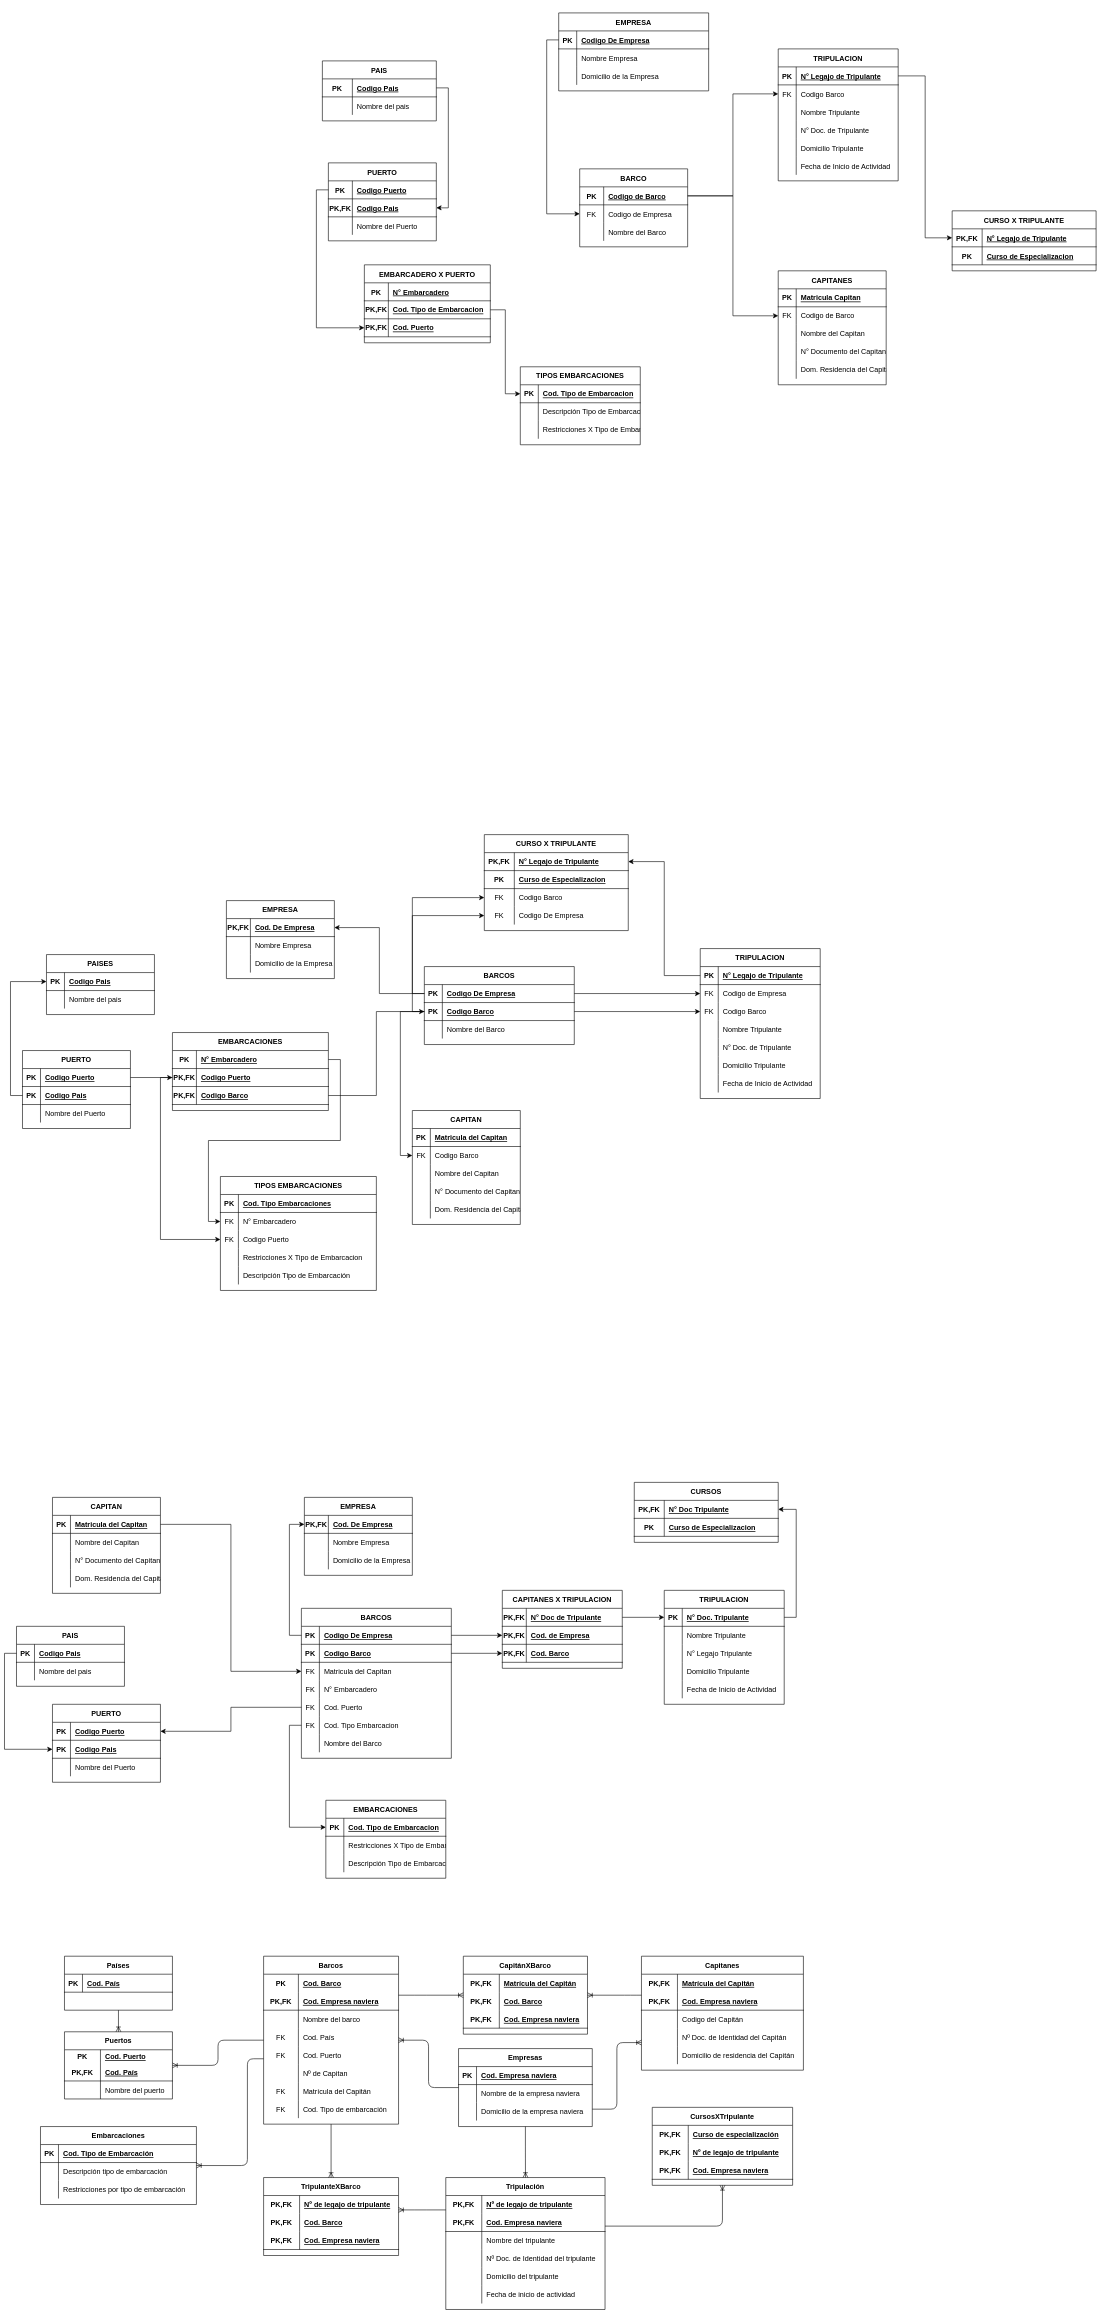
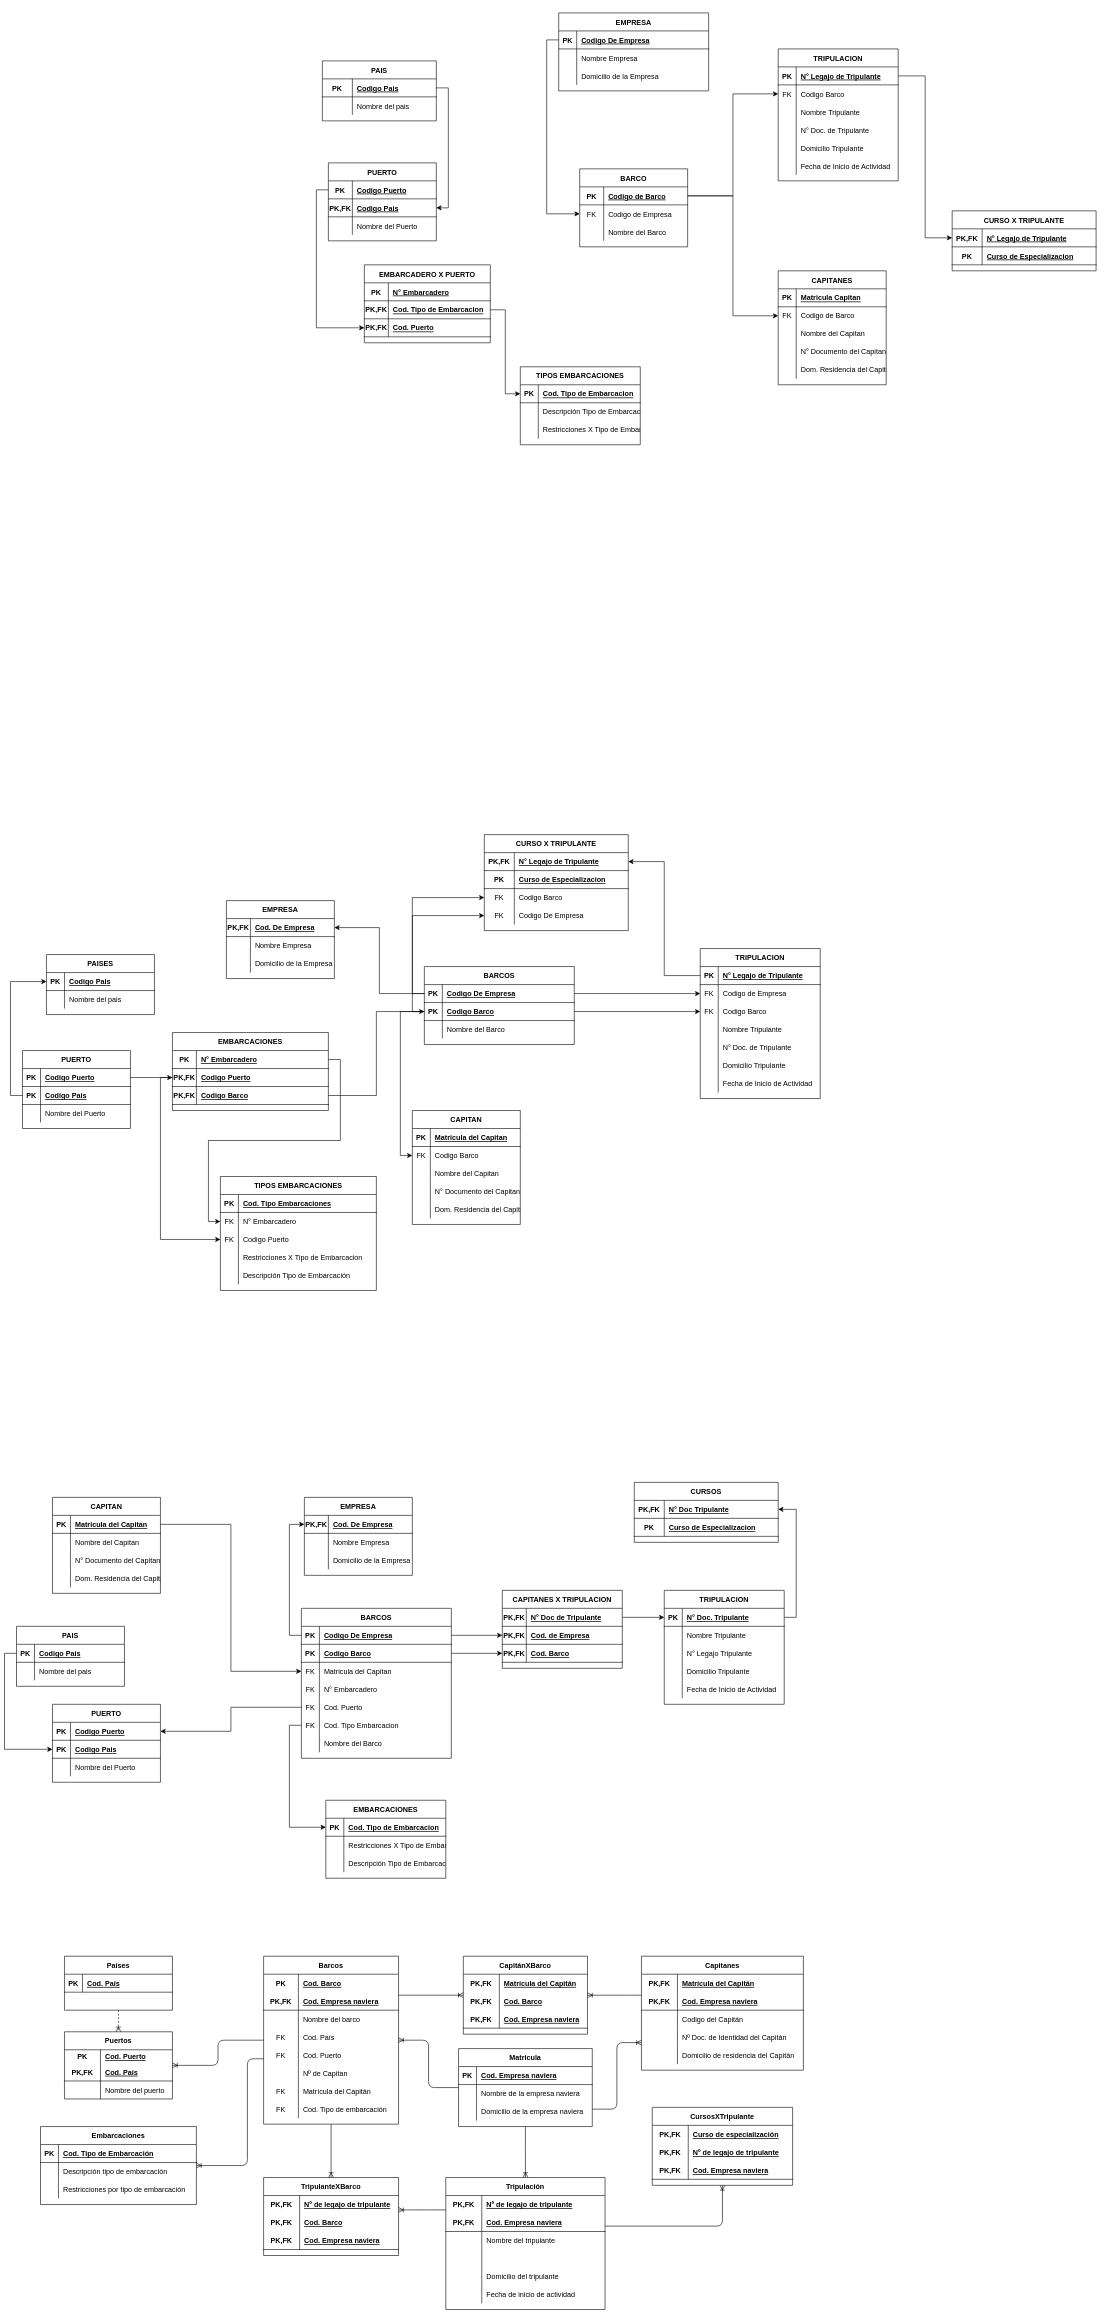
(119, 2022) -> (119, 2022)
(525, 2058) -> (525, 2058)
(544, 2259) -> none
